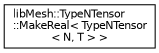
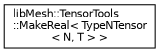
(80, 26) -> (80, 26)
